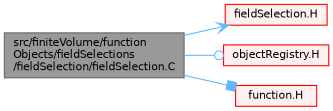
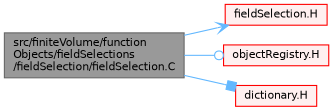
(276, 96) -> (276, 96)
